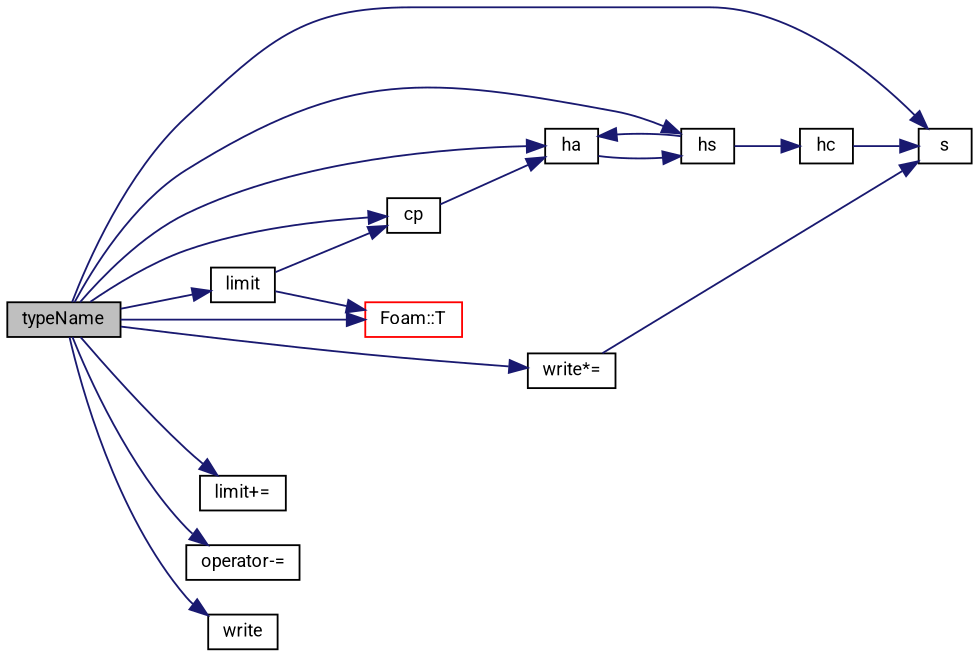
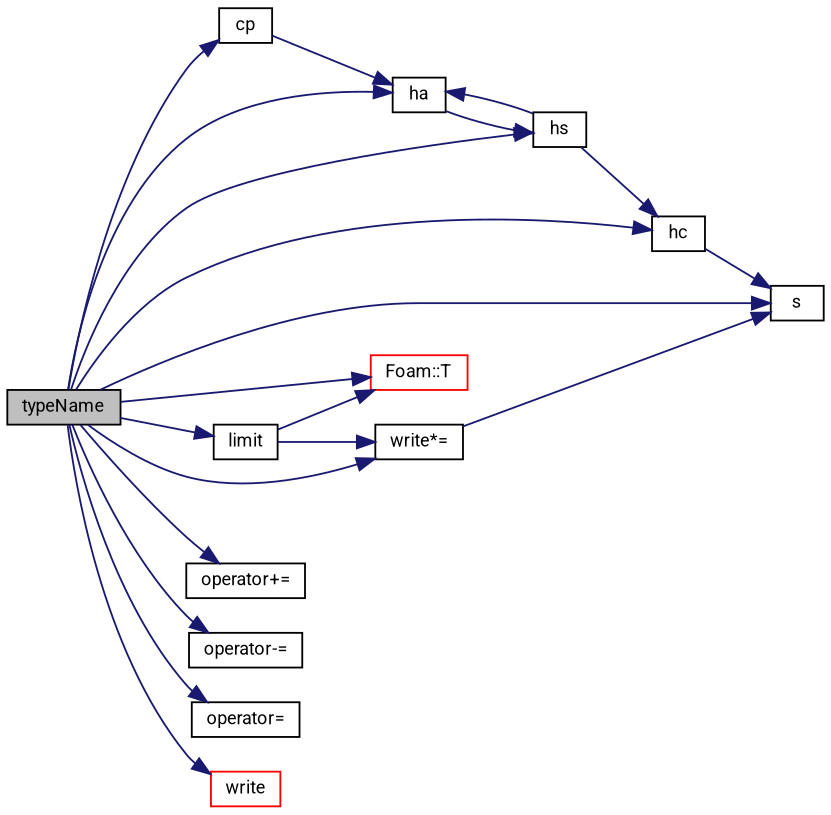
none -> (327, 234)
(323, 253) -> (317, 442)
(243, 493) -> (246, 581)
(243, 632) -> (246, 789)
none -> (246, 720)
